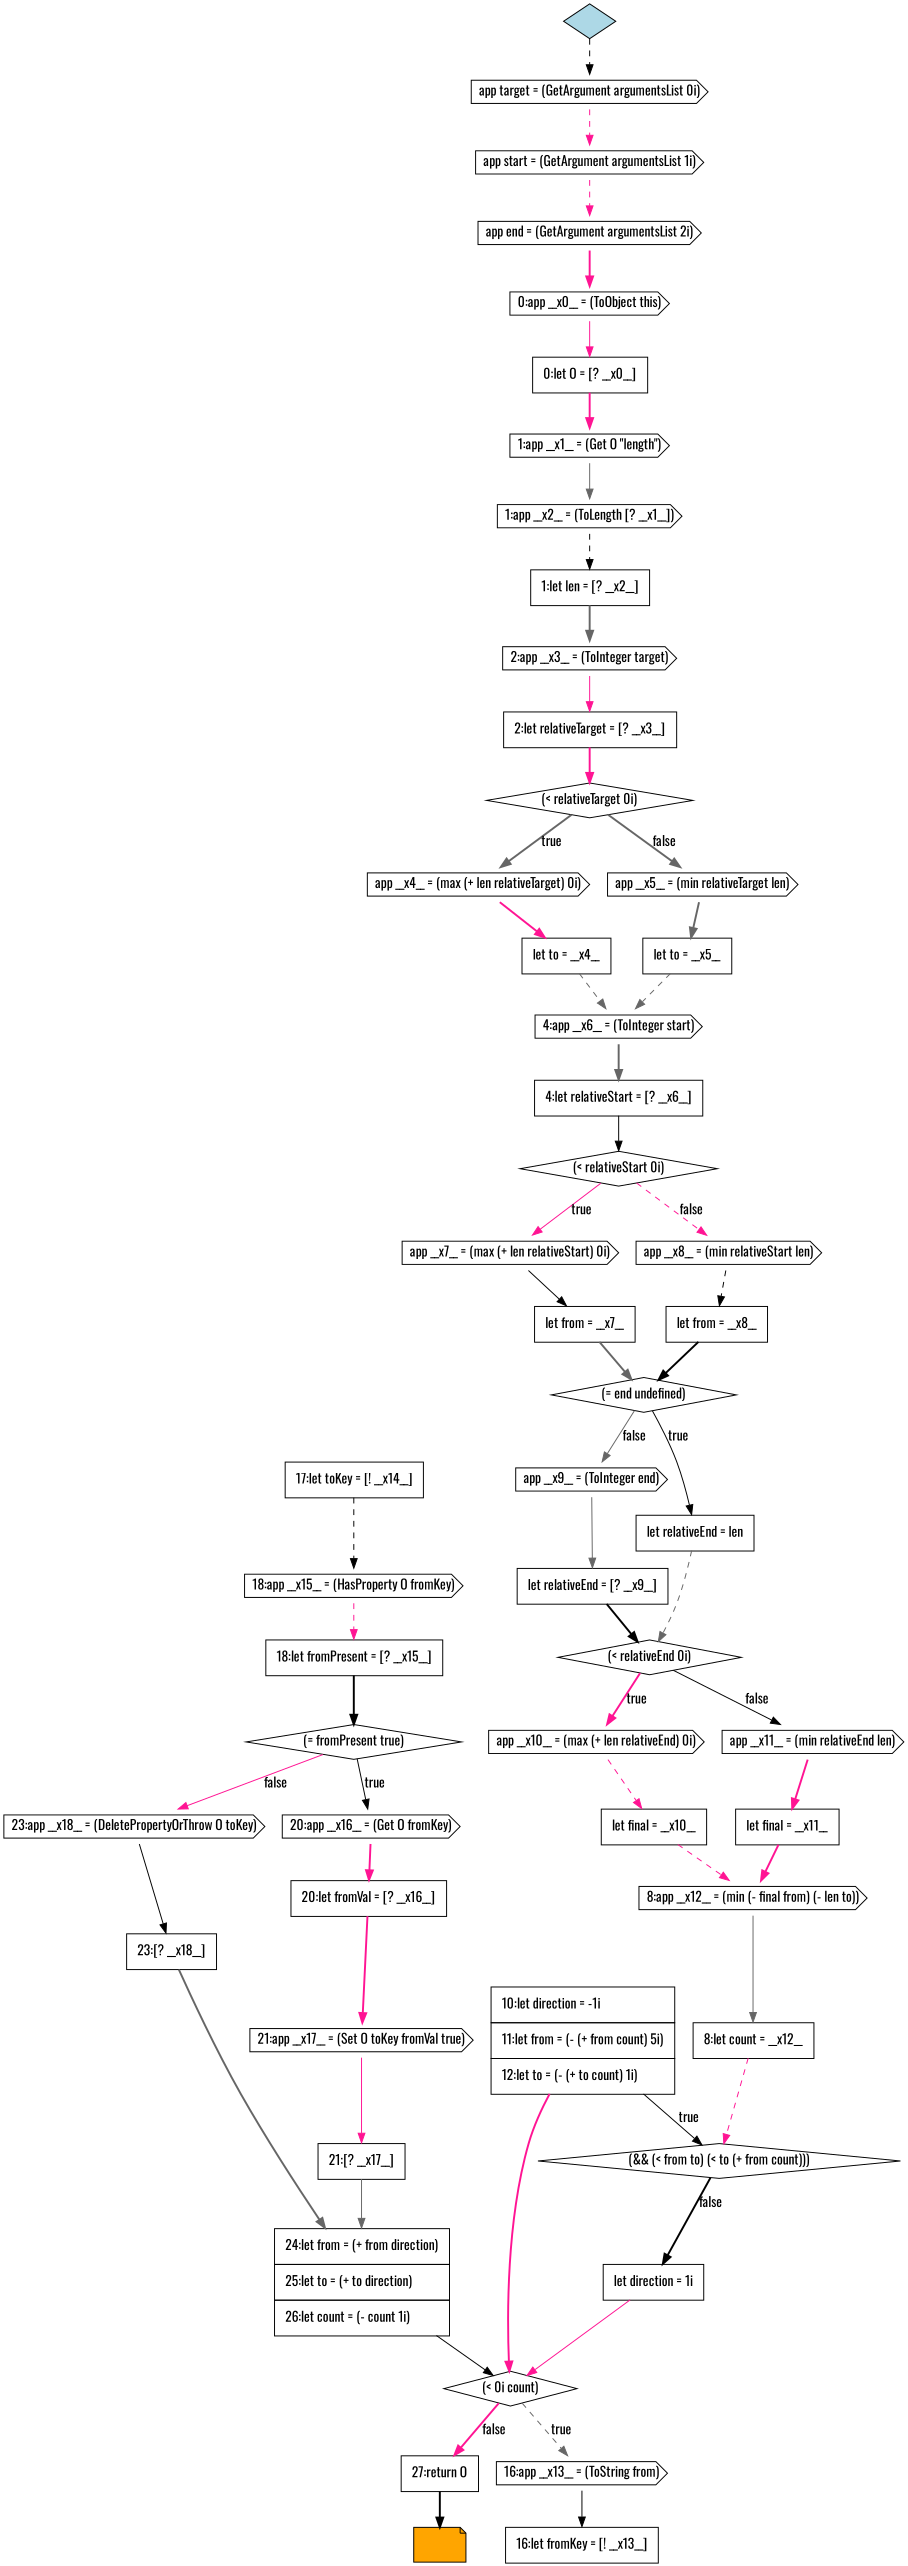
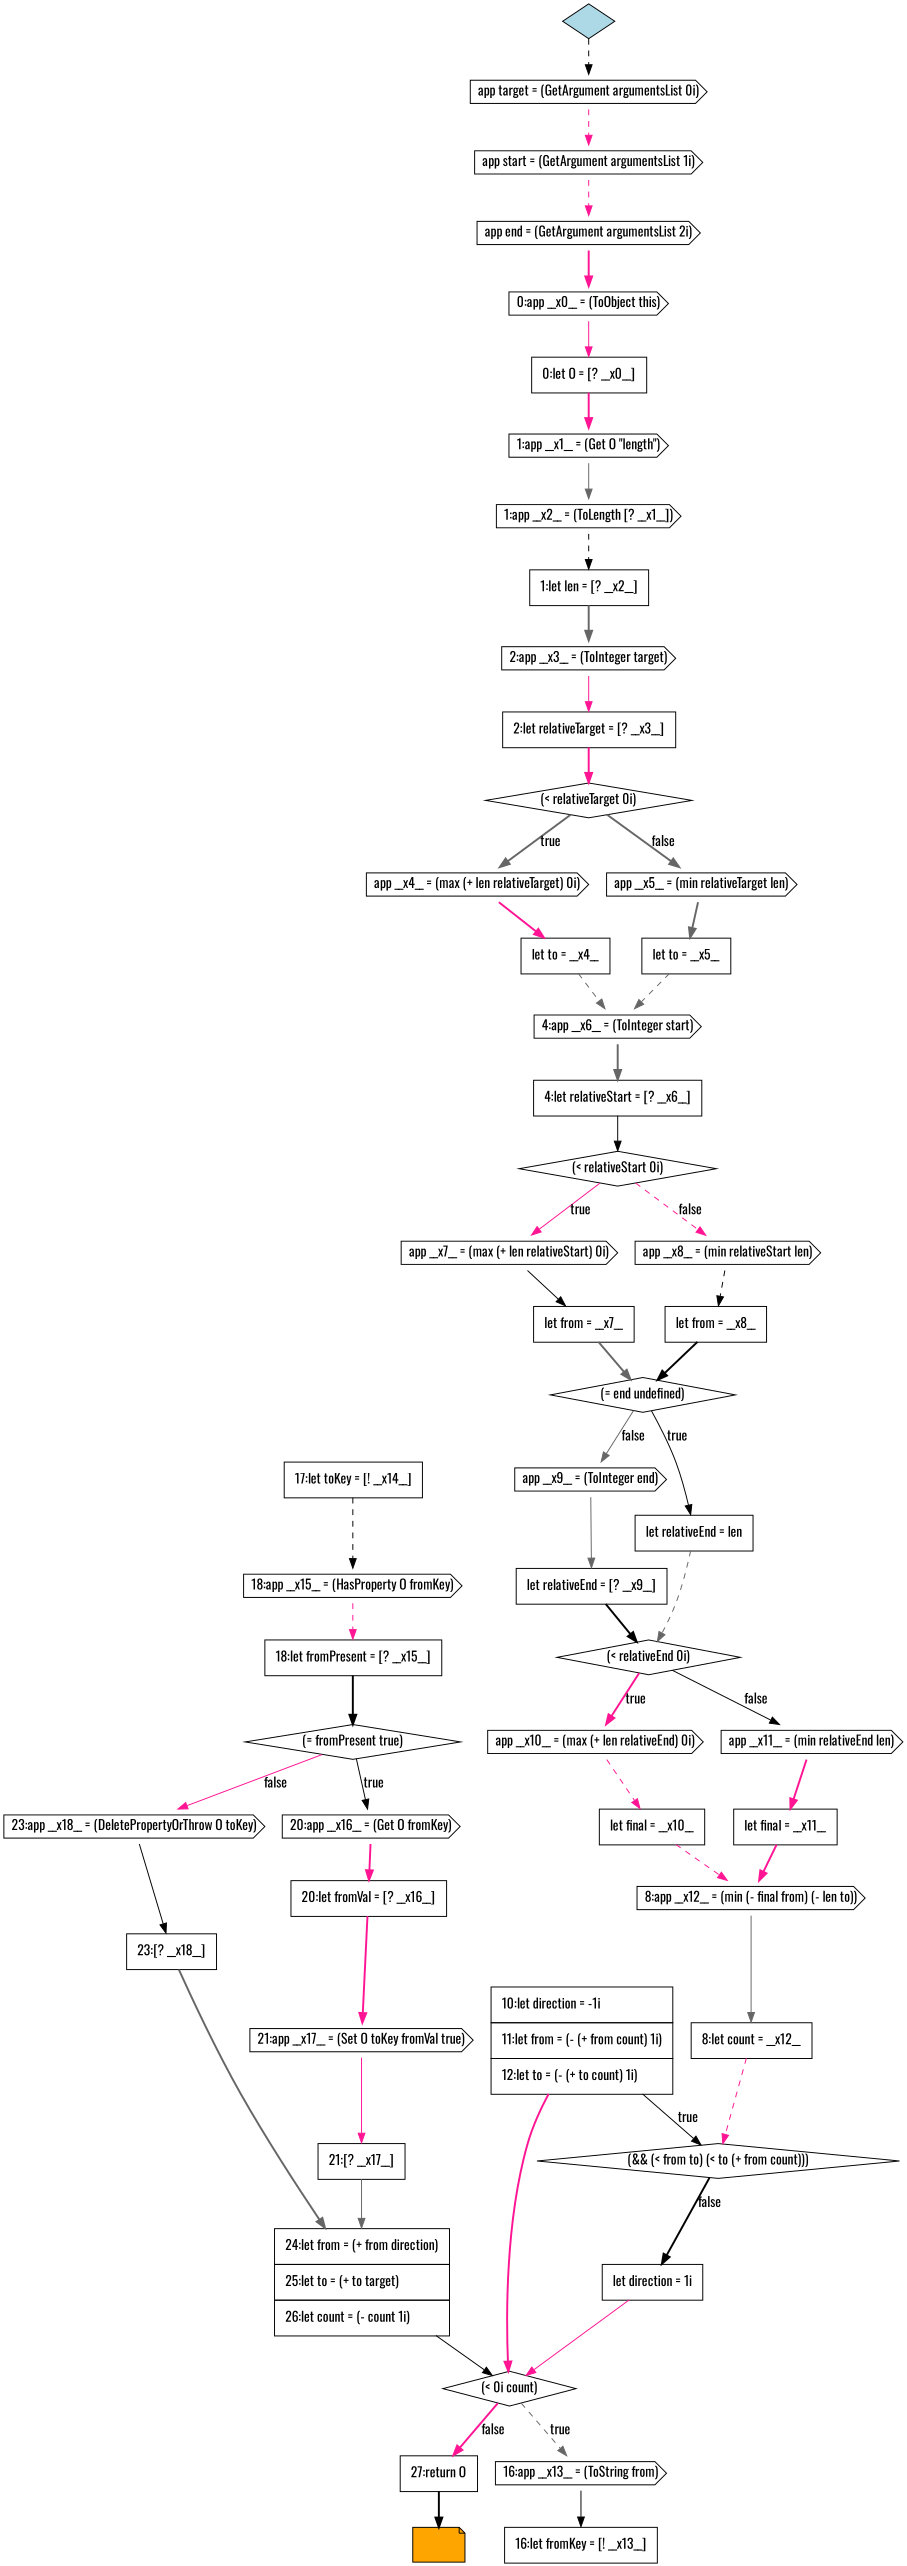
(583, 2040) -> (582, 2040)
(349, 2282) -> (342, 2282)
